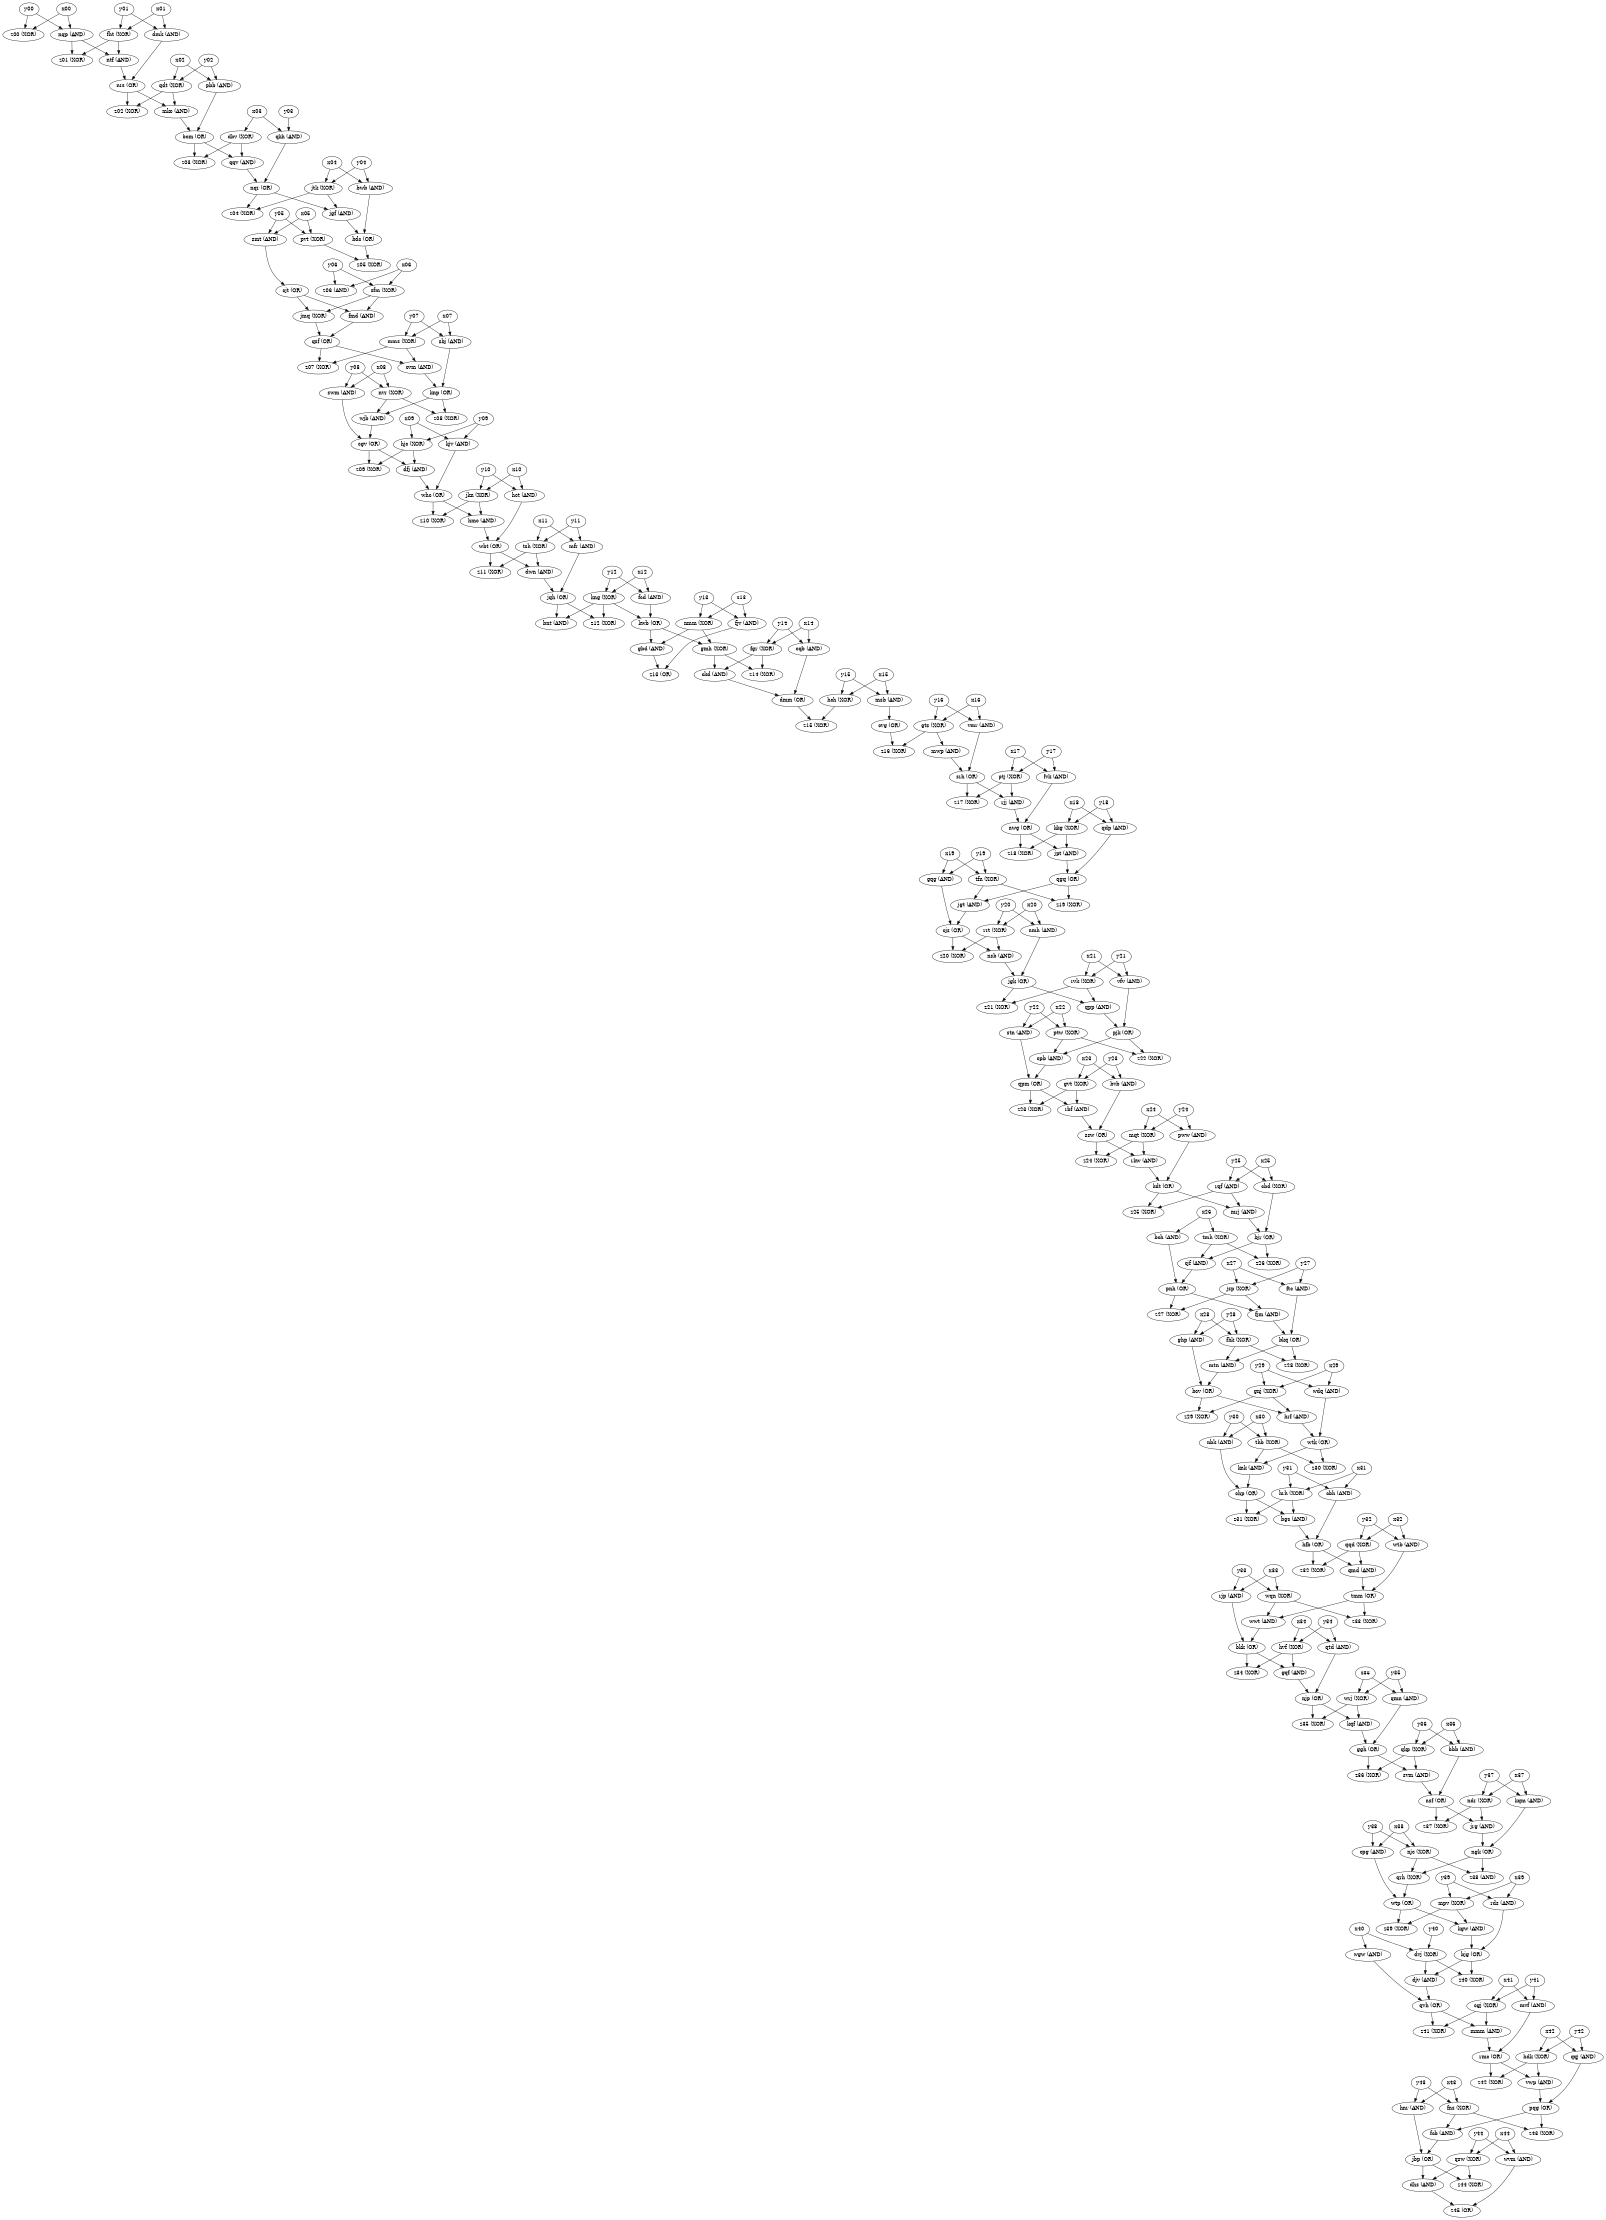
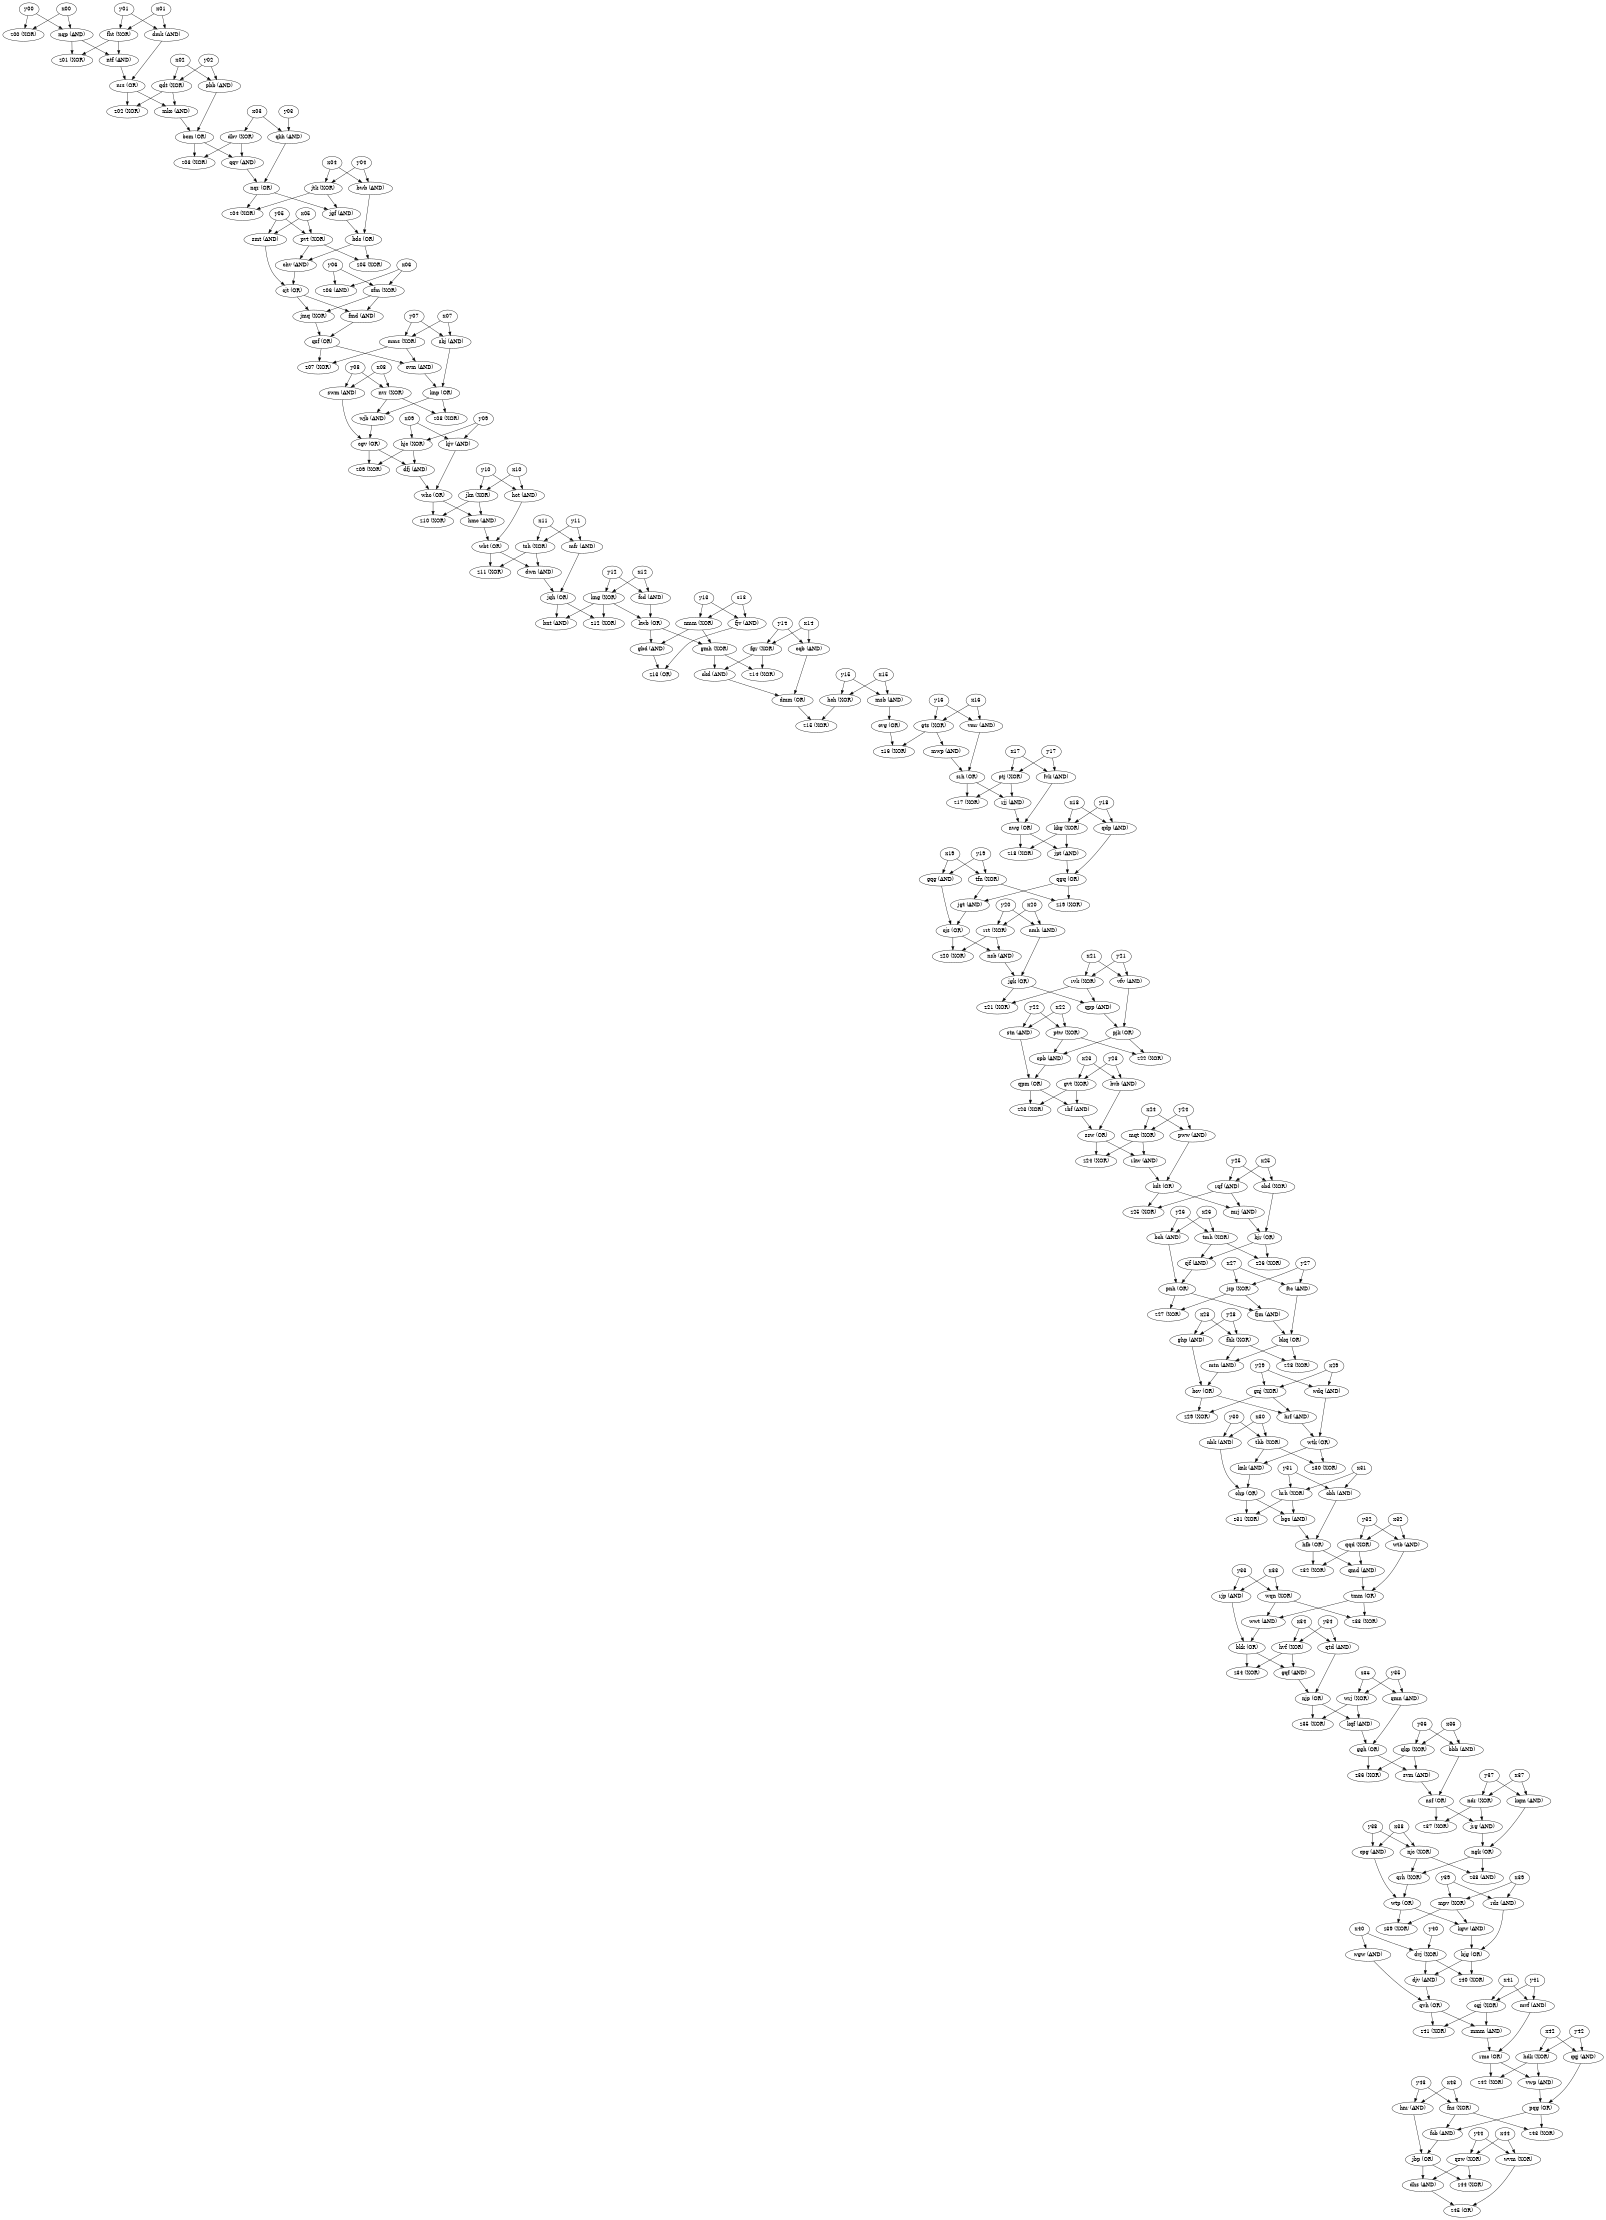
none -> (296, 265)
none -> (1180, 1212)
(1518, 2160) -> (1518, 2160)
